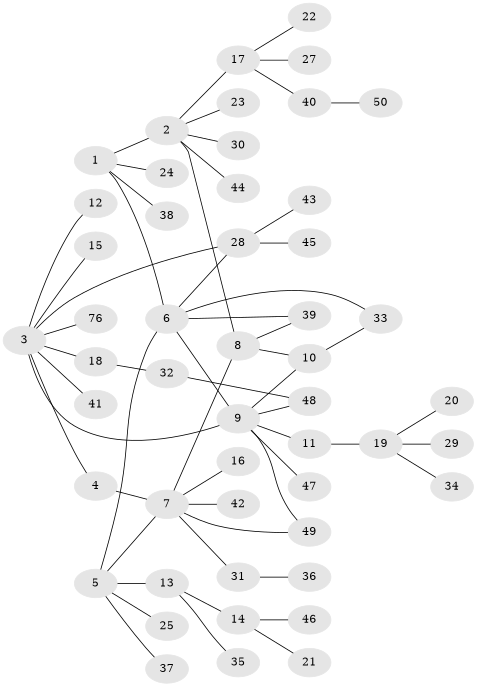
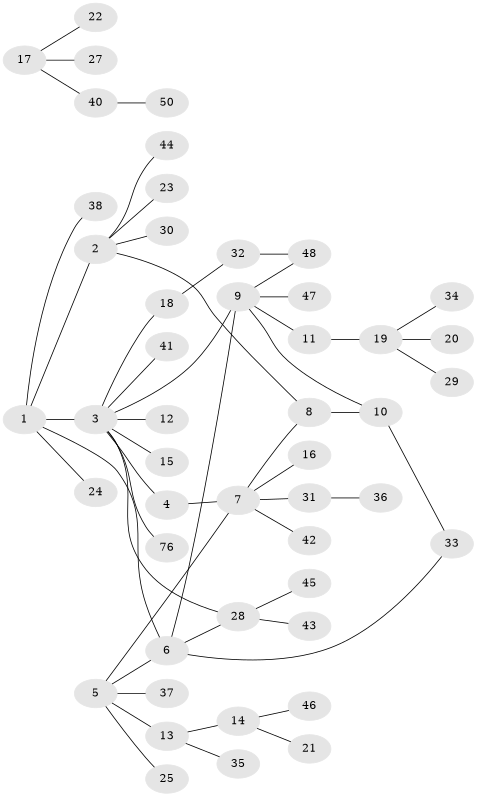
(203, 95) -> none
(310, 316) -> none
none -> (60, 420)
(310, 532) -> none
